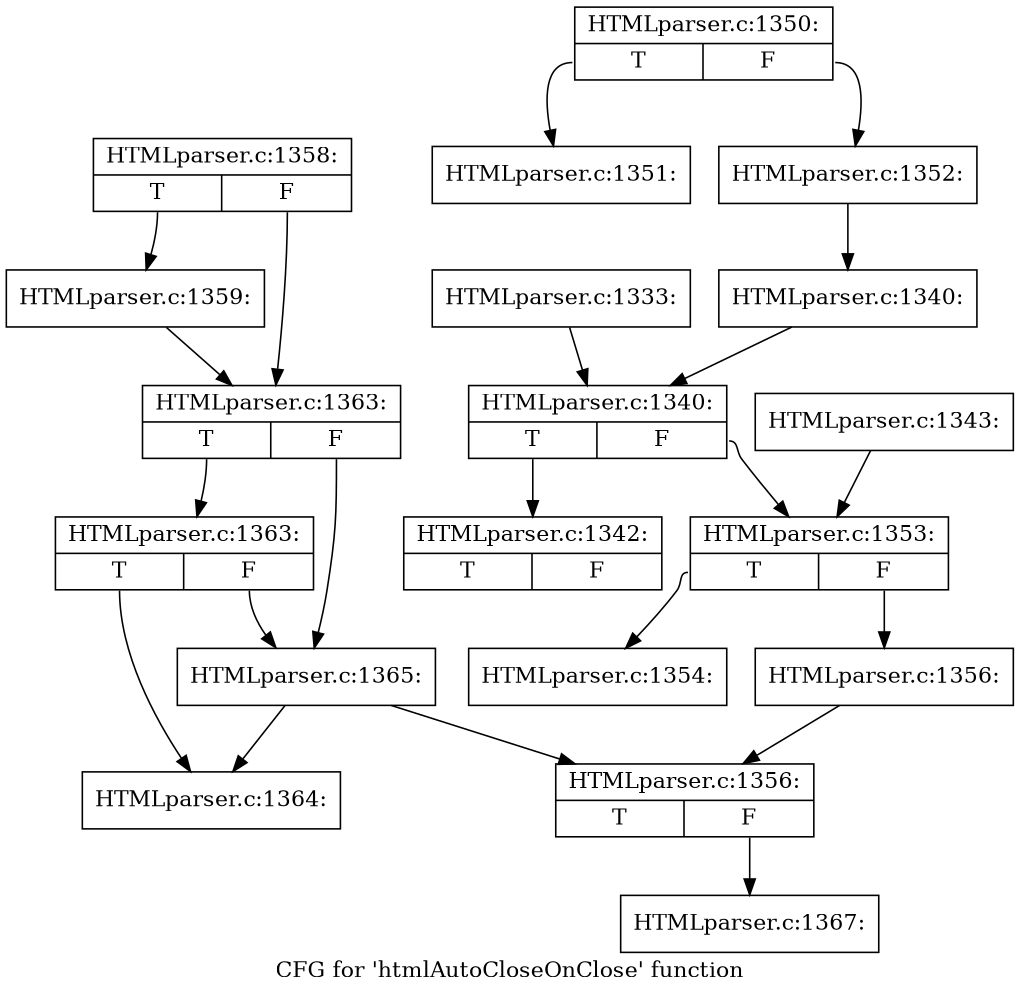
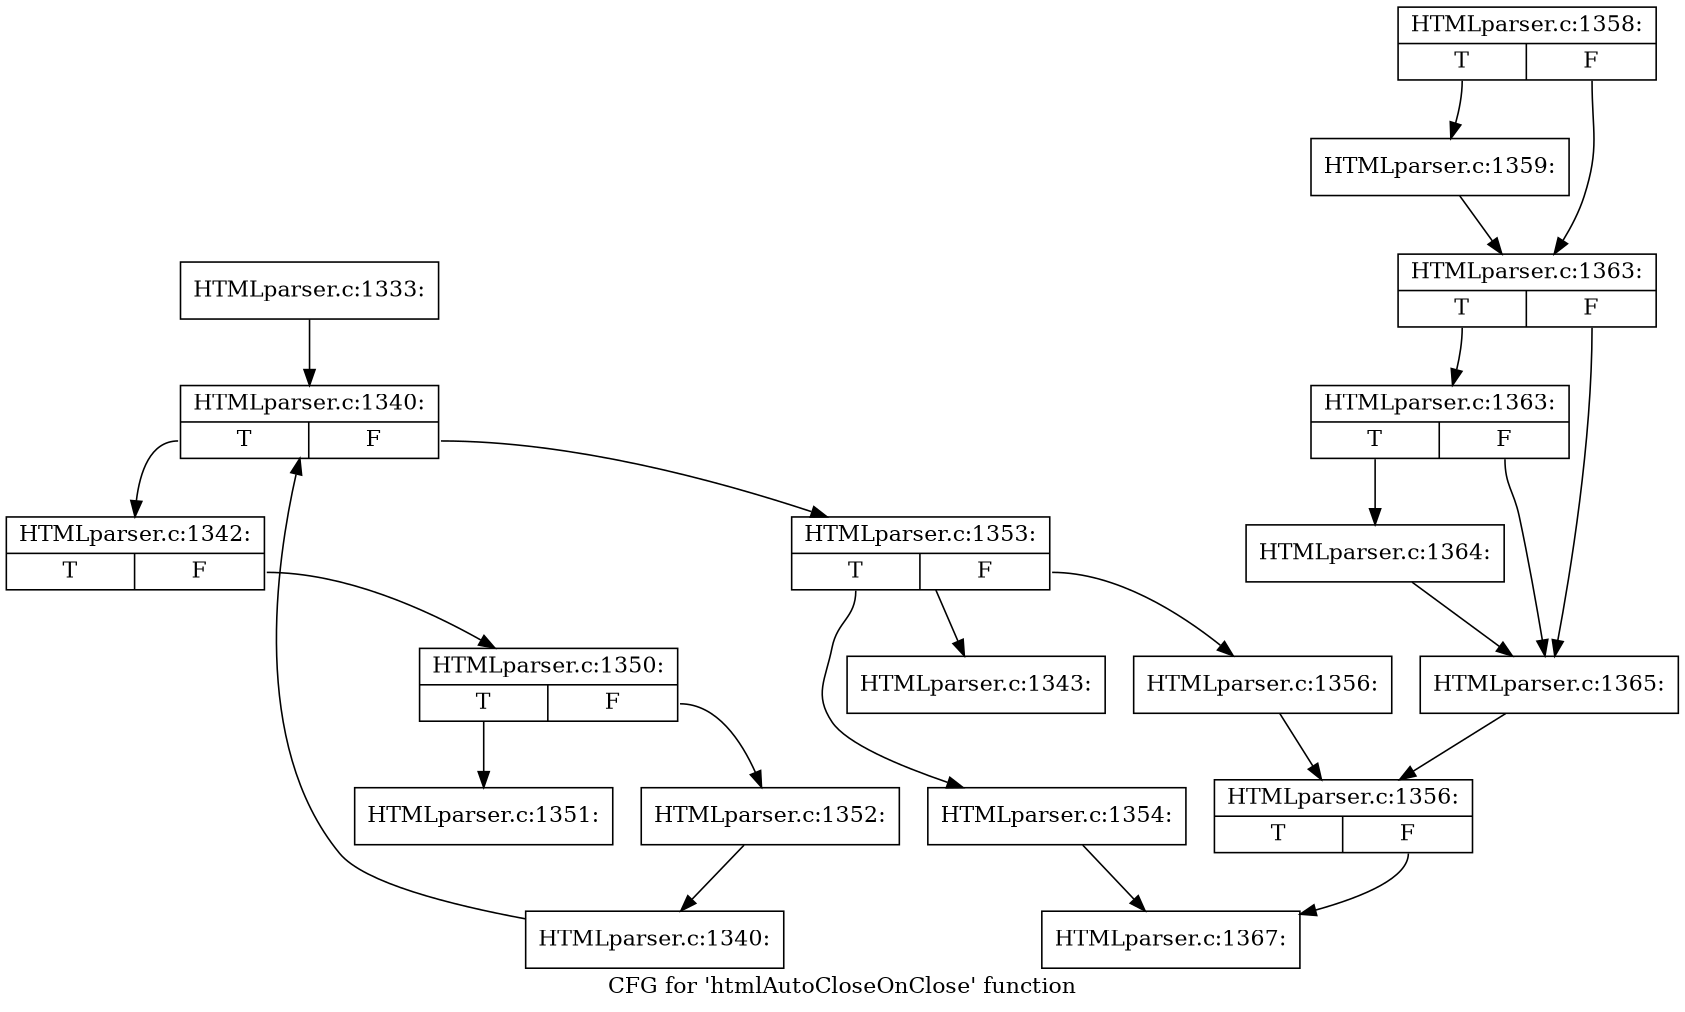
(857, 477) -> (947, 615)
none -> (378, 593)
(264, 732) -> (1456, 614)
none -> (1108, 872)
